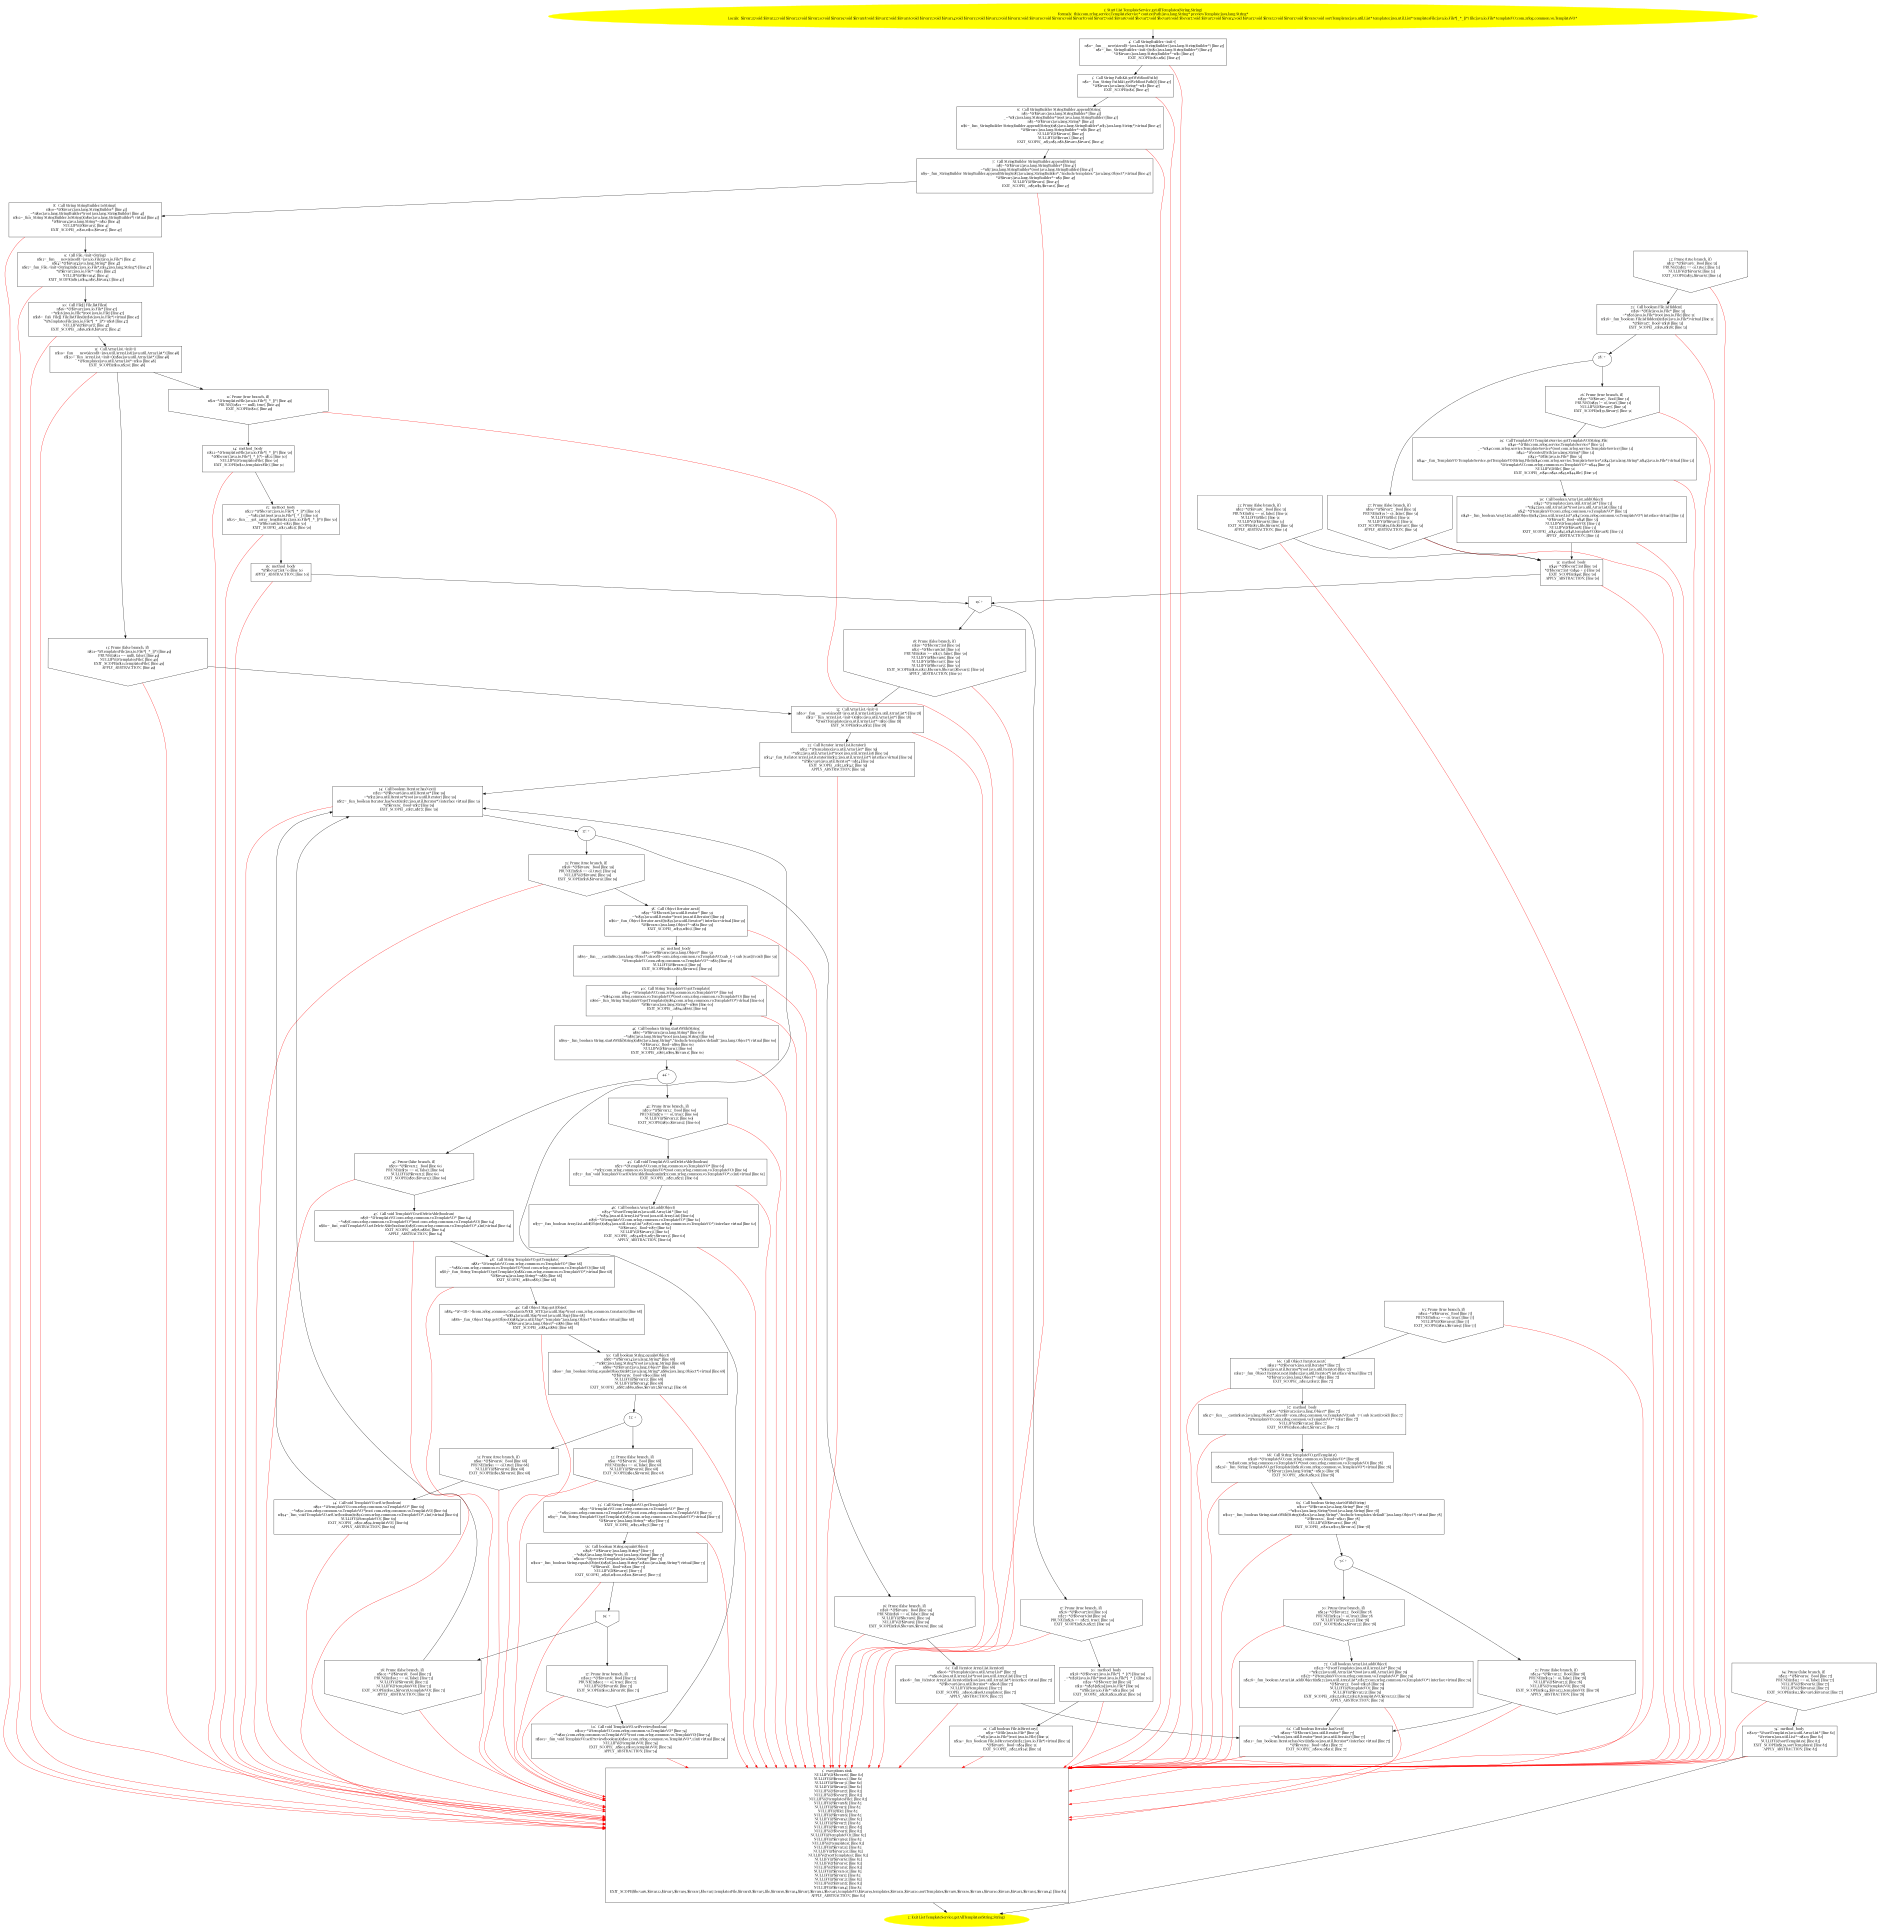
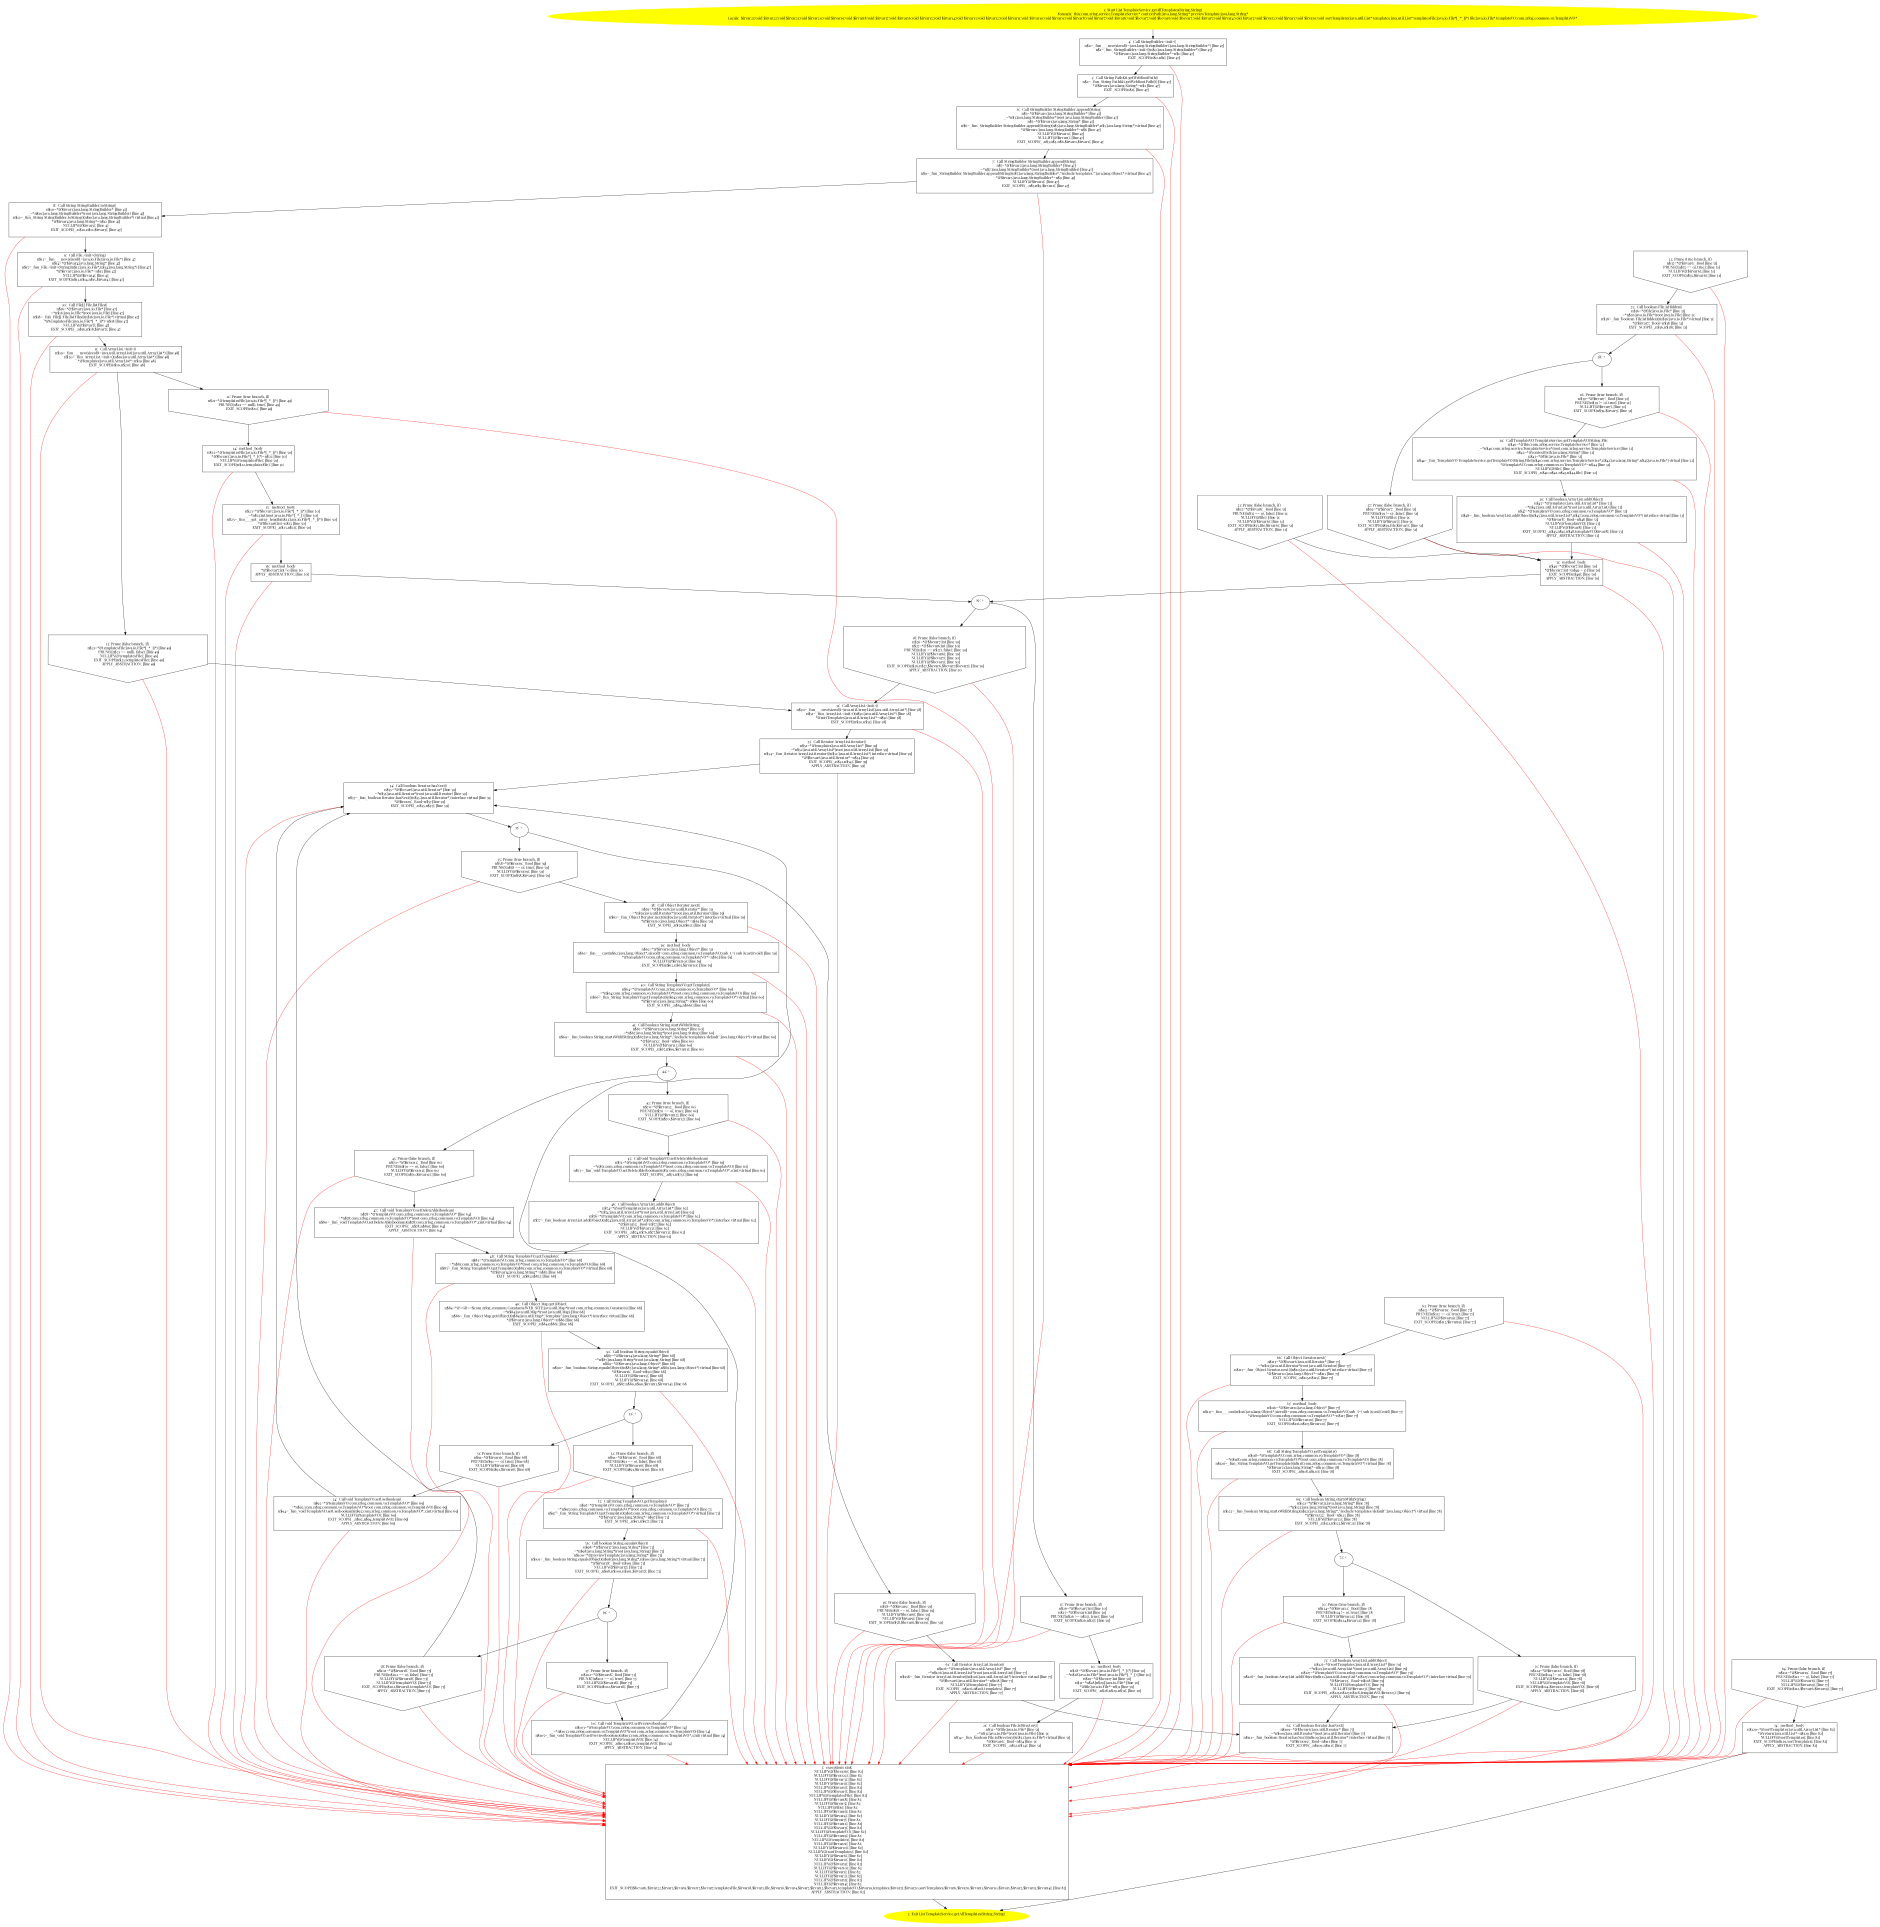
(980, 604) -> (981, 602)
(607, 1618) -> (607, 1615)
